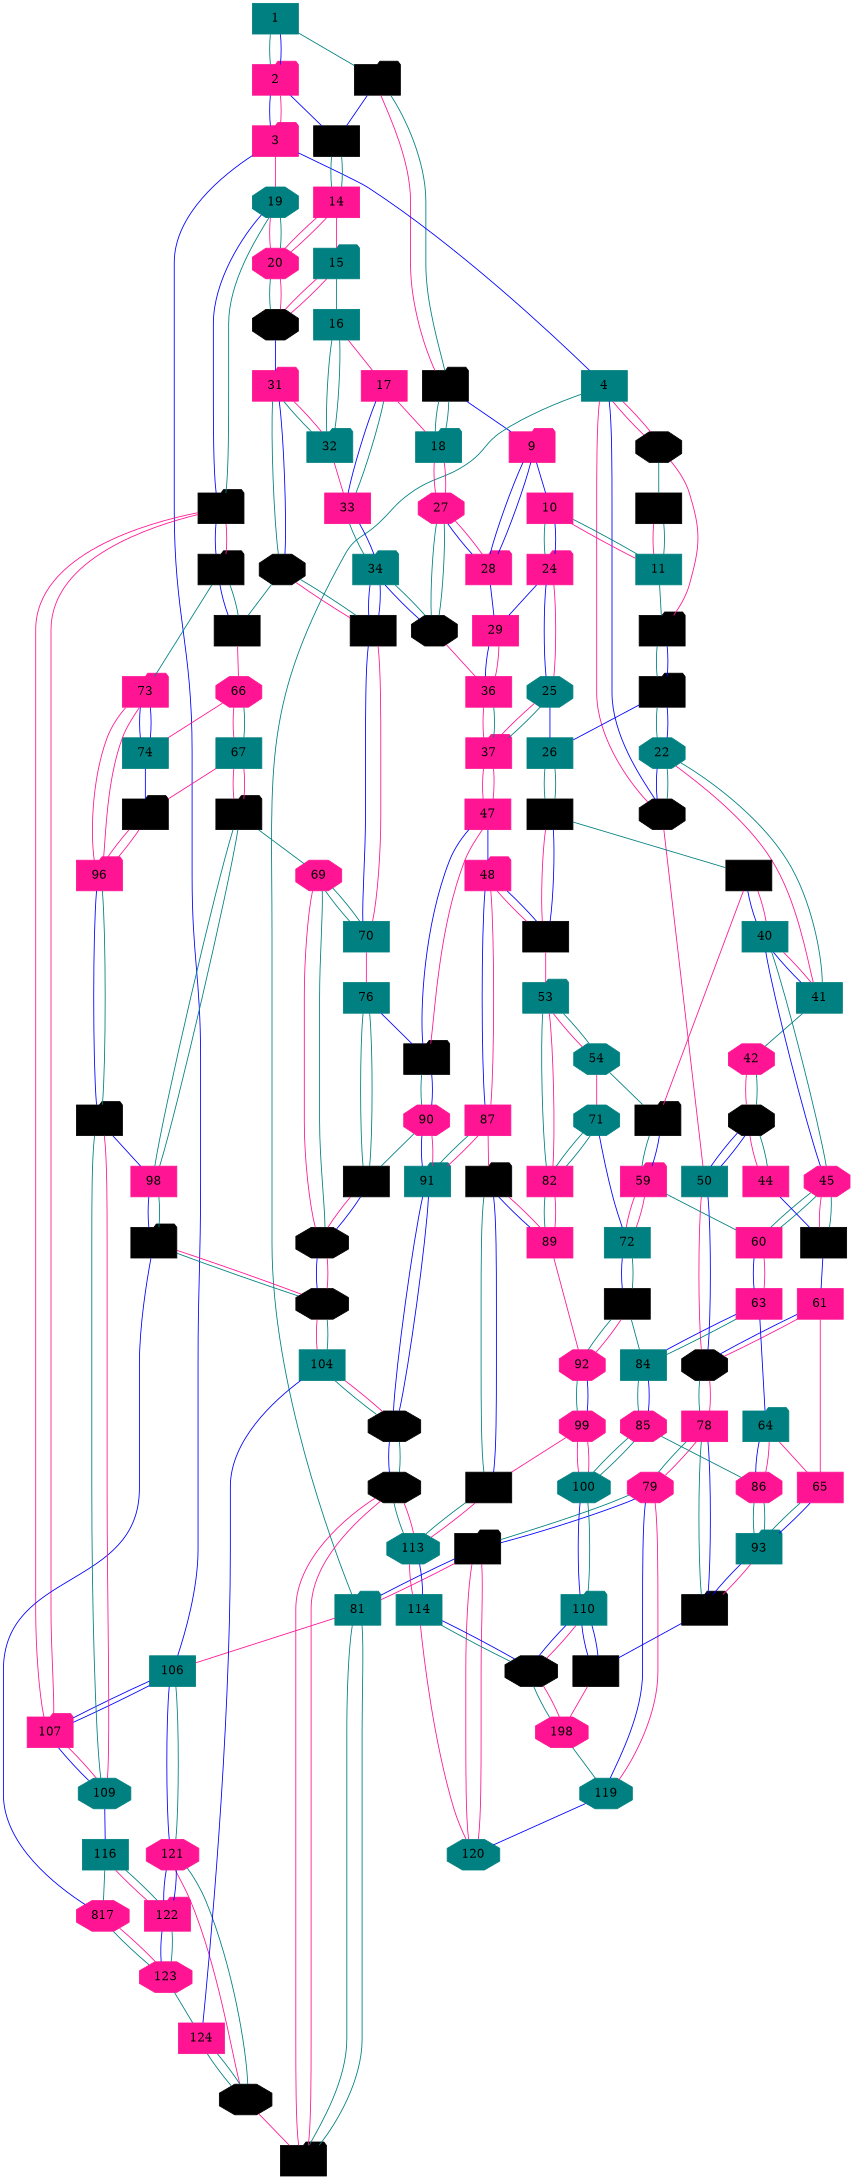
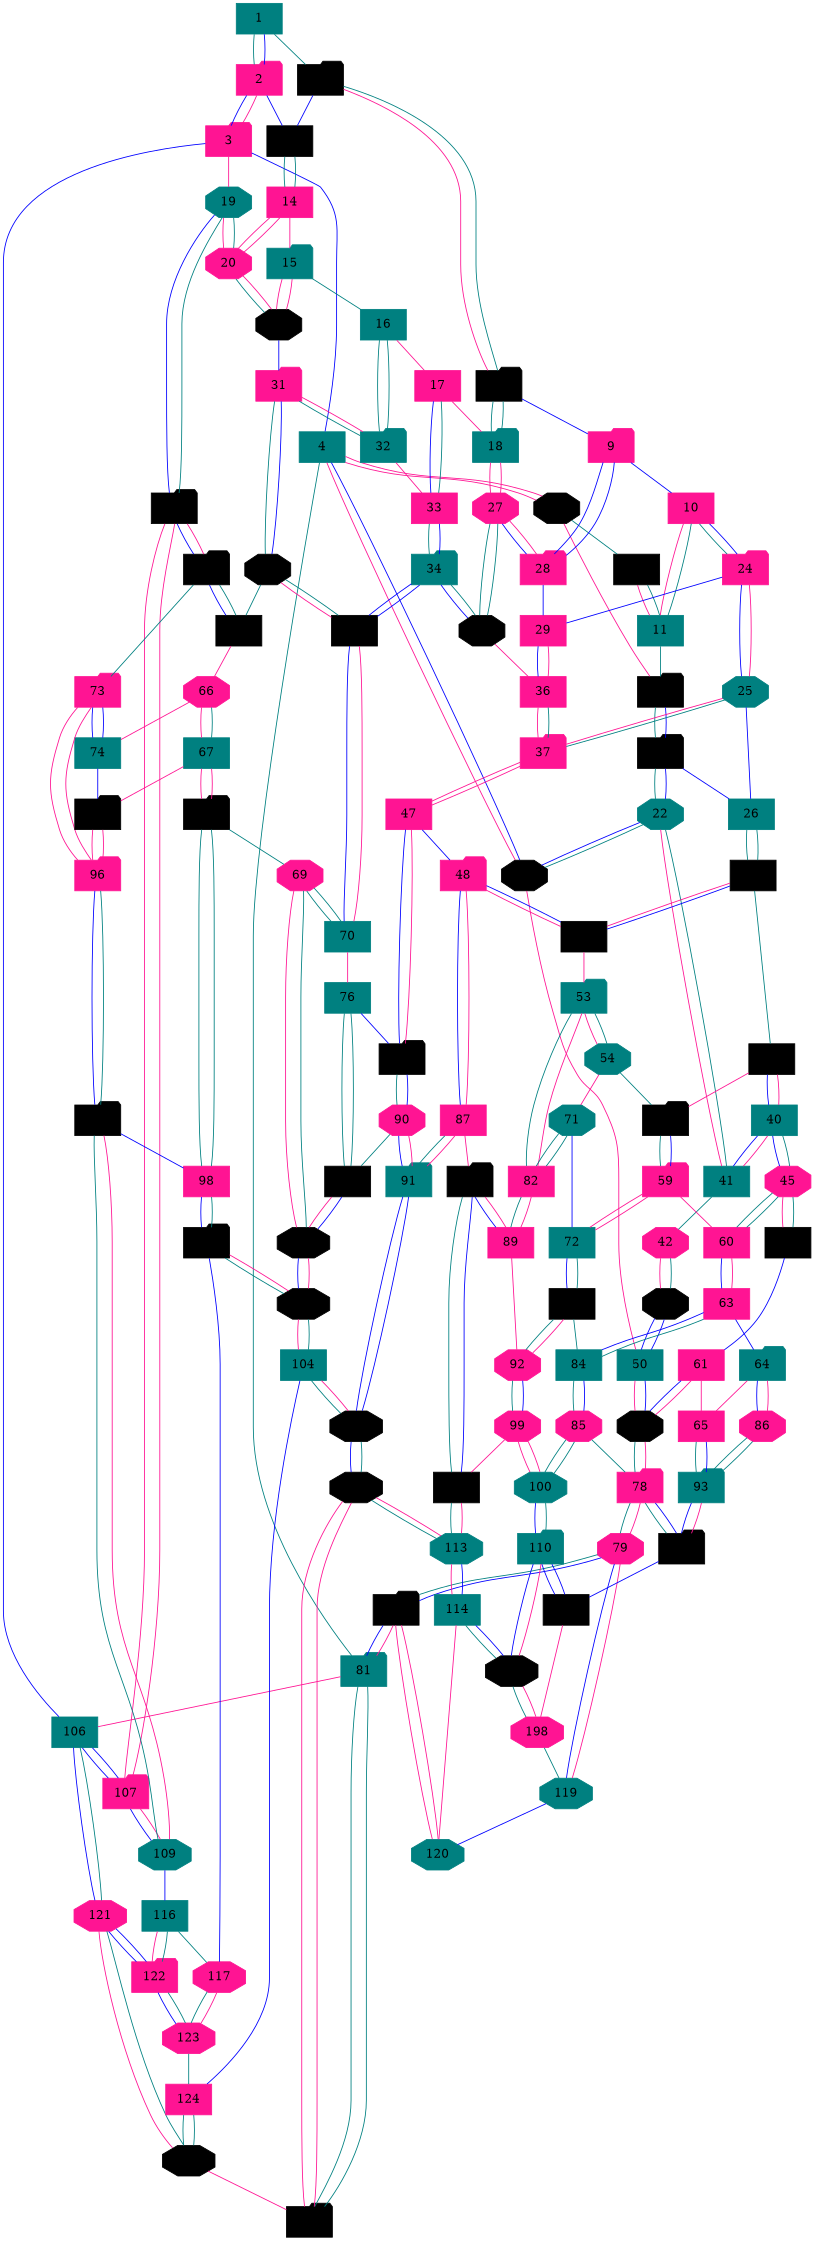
(766, 1182) -> none
(694, 1209) -> (692, 1208)
(705, 1426) -> (640, 1488)
(695, 1454) -> (608, 1456)
(103, 1916) -> (219, 1977)
